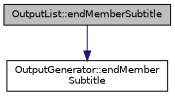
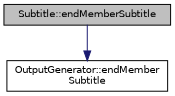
(87, 15) -> (87, 15)
